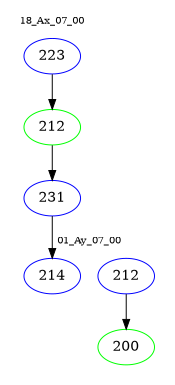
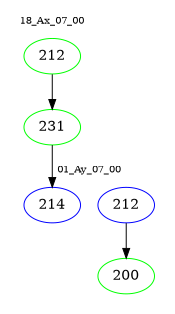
(52, 56) -> none
(52, 198) -> (52, 127)
